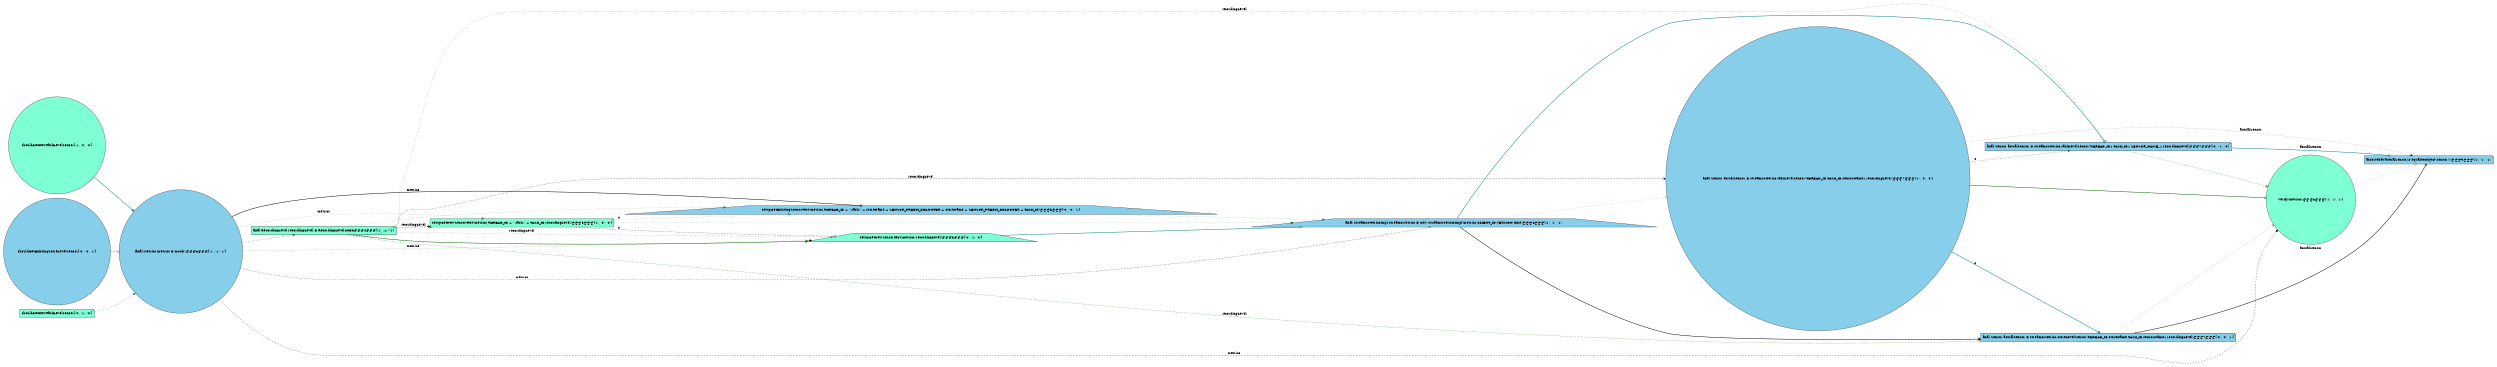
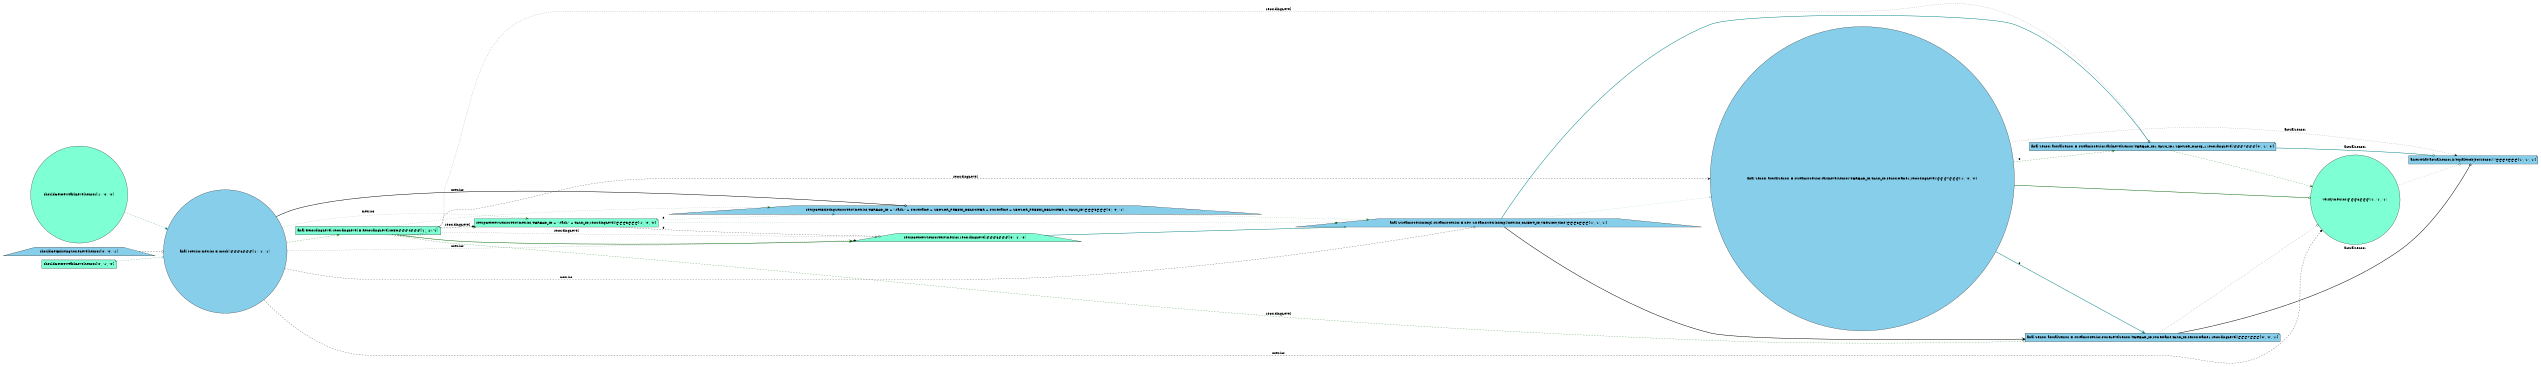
(113, 193) -> (145, 220)
(57, 252) -> (79, 252)
(115, 305) -> (139, 259)
